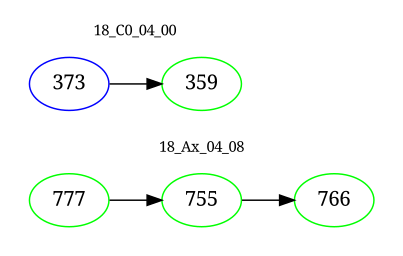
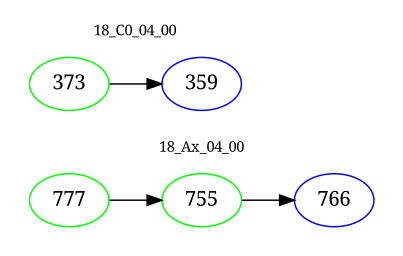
(69, 84) -> (69, 84)
(202, 84) -> (202, 84)
(202, 148) -> (202, 148)
(334, 200) -> (334, 200)
